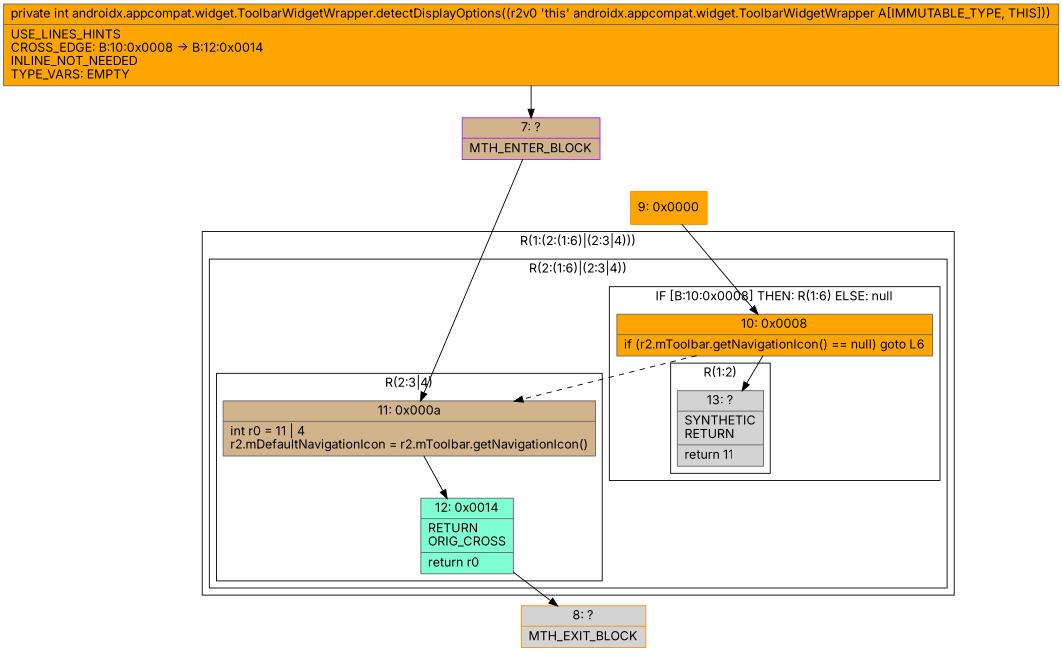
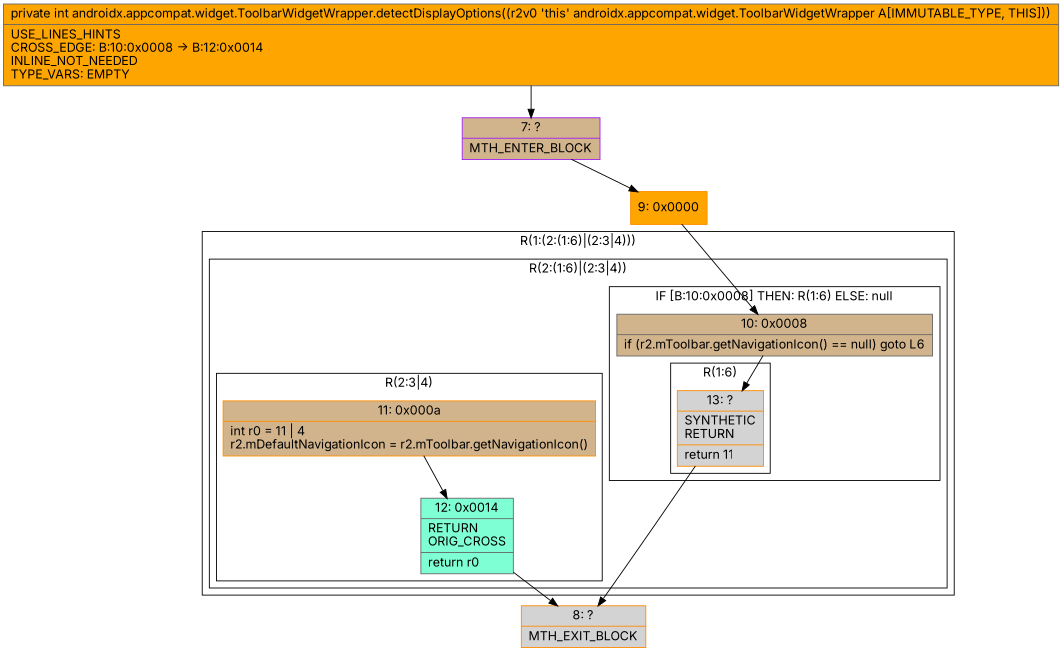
(473, 276) -> (601, 174)
(775, 335) -> (775, 335)
(720, 373) -> (720, 373)
(618, 375) -> none
(409, 428) -> (409, 428)
(720, 428) -> (720, 428)
none -> (650, 532)
